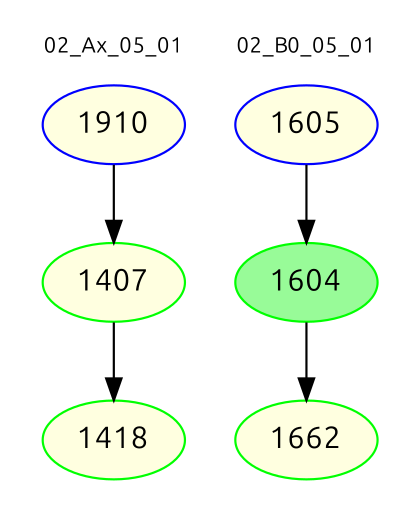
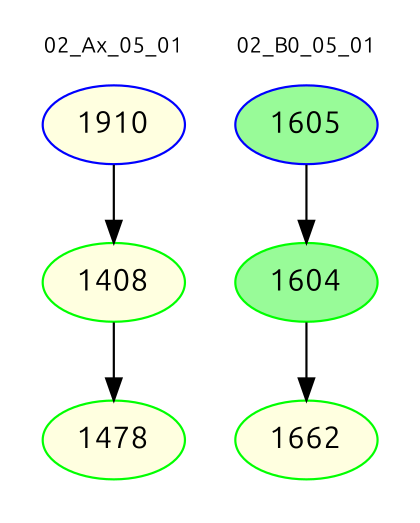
(306, 125) -> (306, 125)
(114, 282) -> (114, 282)
(114, 440) -> (114, 440)
